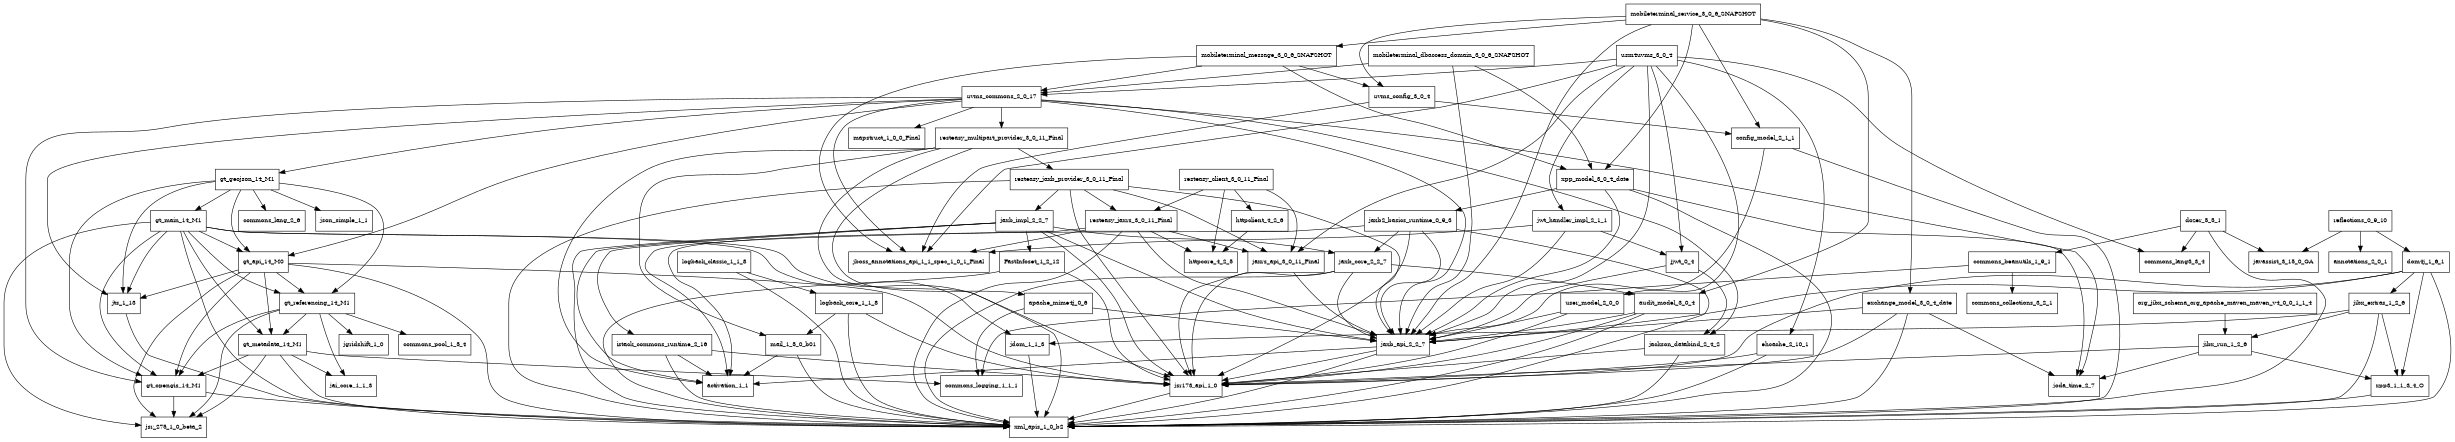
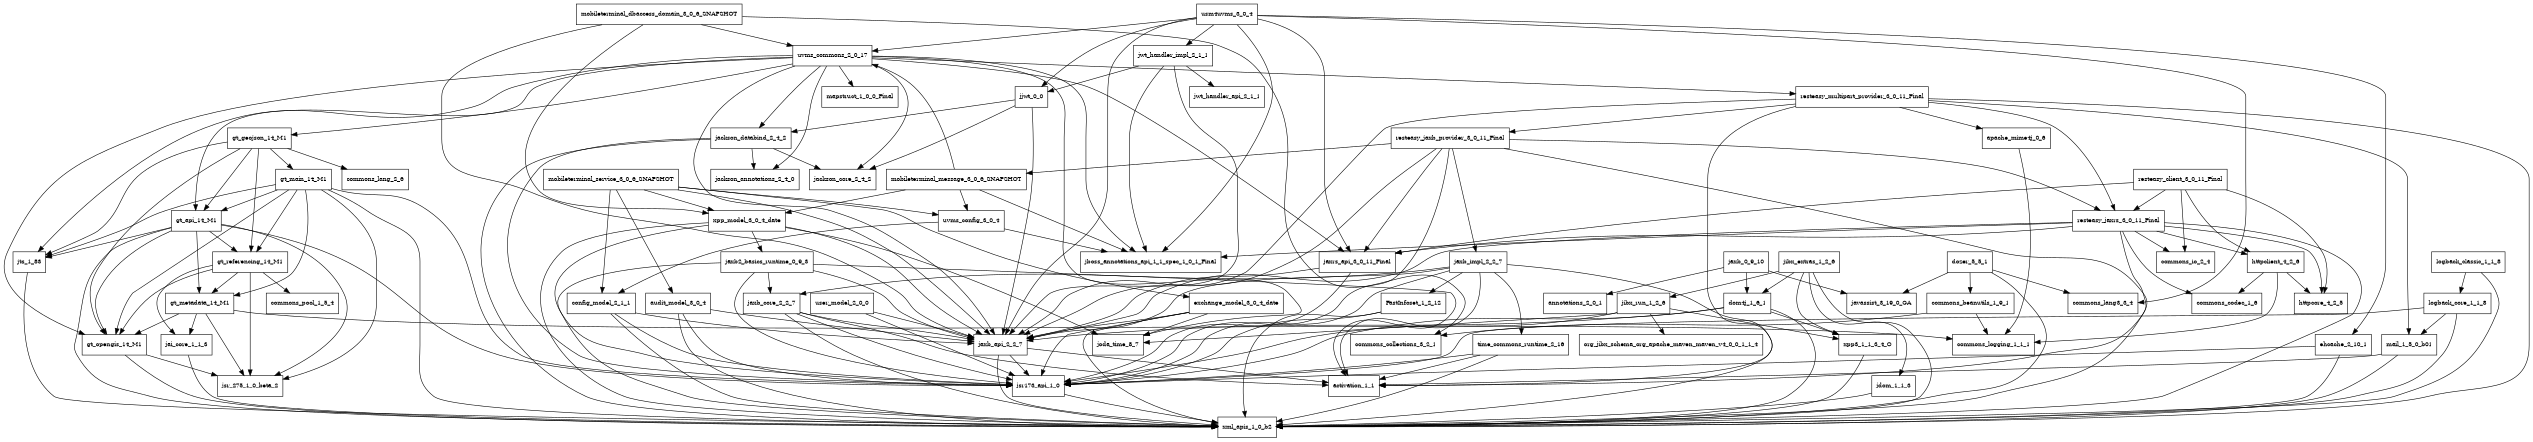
(1484, 32) -> (1221, 157)
none -> (1216, 45)
none -> (1227, 97)
none -> (1124, 105)
none -> (2041, 121)
none -> (755, 180)
none -> (843, 180)
(1737, 209) -> none
(344, 221) -> none
(2360, 221) -> (1746, 262)
none -> (2199, 242)
(741, 249) -> none
(263, 262) -> (196, 221)
(1682, 262) -> (1031, 97)
none -> (2186, 262)
(2284, 262) -> (1882, 303)
(1510, 276) -> (1058, 368)
(2405, 281) -> (1781, 281)
(124, 303) -> (29, 262)
none -> (2227, 303)
(1231, 324) -> (1375, 138)
(2225, 324) -> (1654, 319)
none -> (2177, 332)
(364, 345) -> none
(662, 345) -> (1521, 345)
none -> (678, 361)
none -> (725, 362)
(2074, 386) -> (1118, 345)
(632, 422) -> (687, 422)
